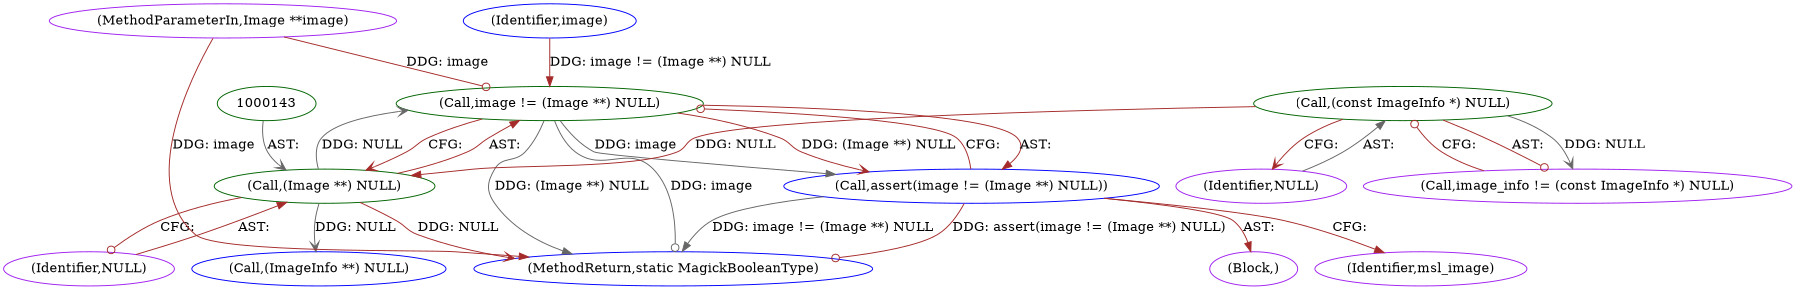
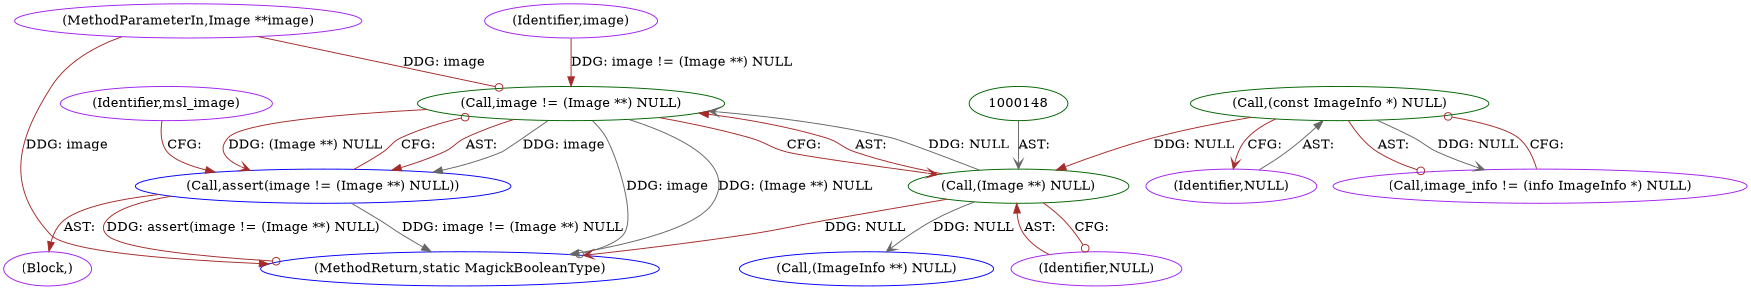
(550, 21) -> (571, 21)
(267, 104) -> (1018, 104)
(1578, 186) -> (1540, 186)
(1242, 213) -> (171, 156)
